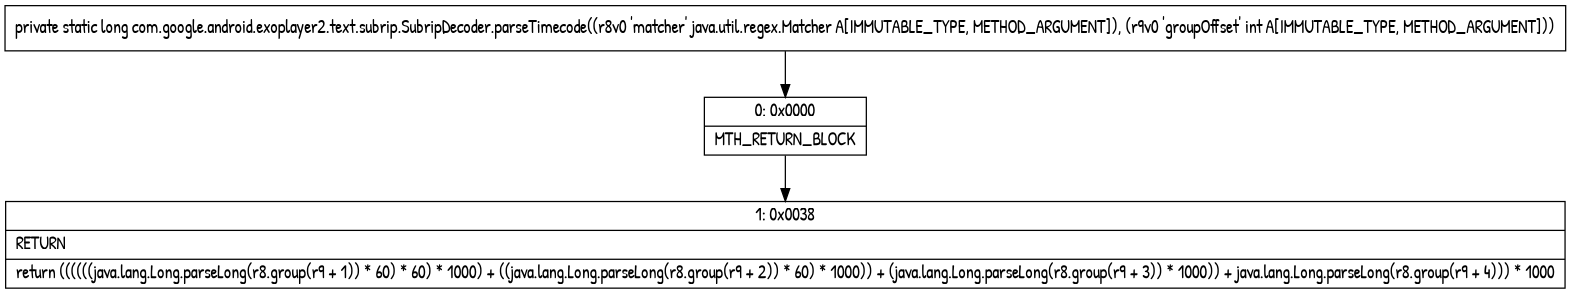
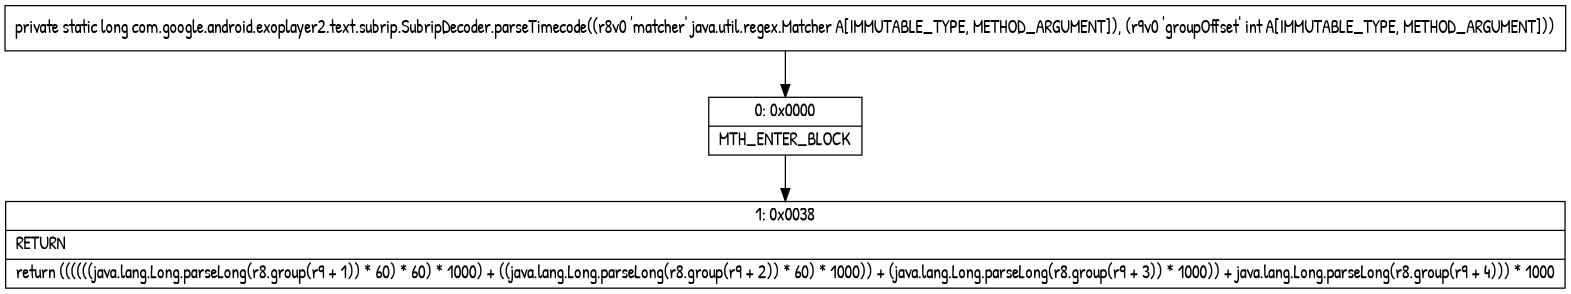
(785, 140) -> (785, 140)
